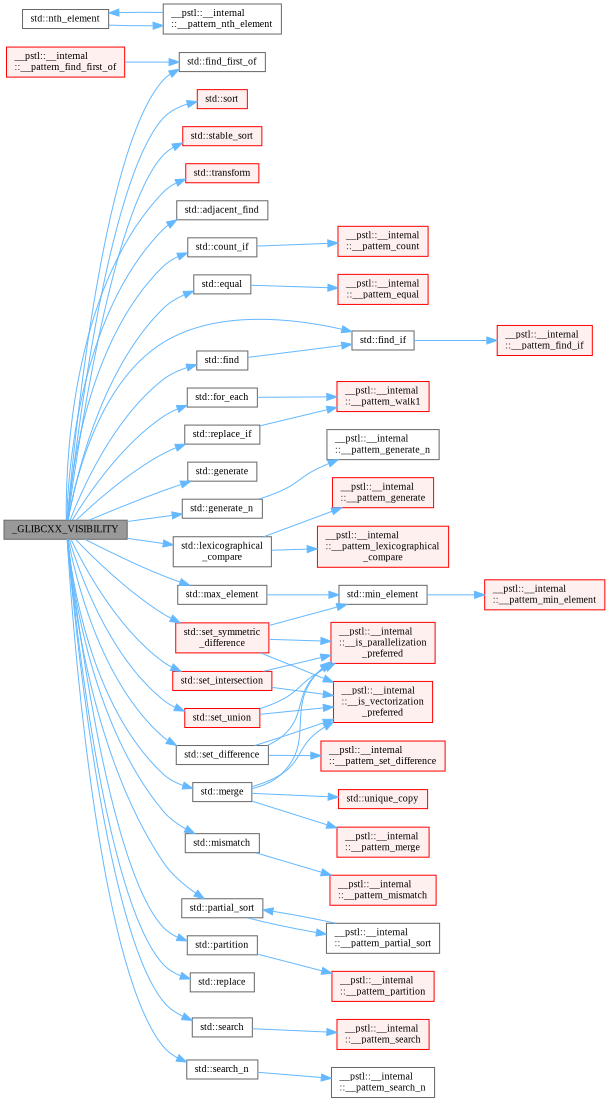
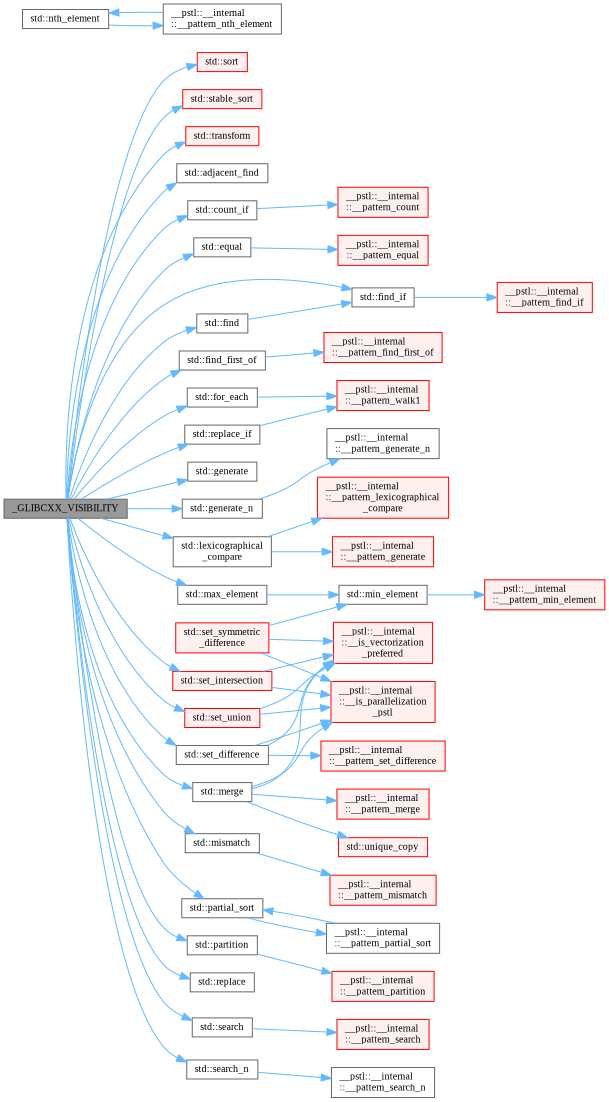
(147, 62) -> (290, 355)
(121, 582) -> none
(383, 643) -> (383, 702)
